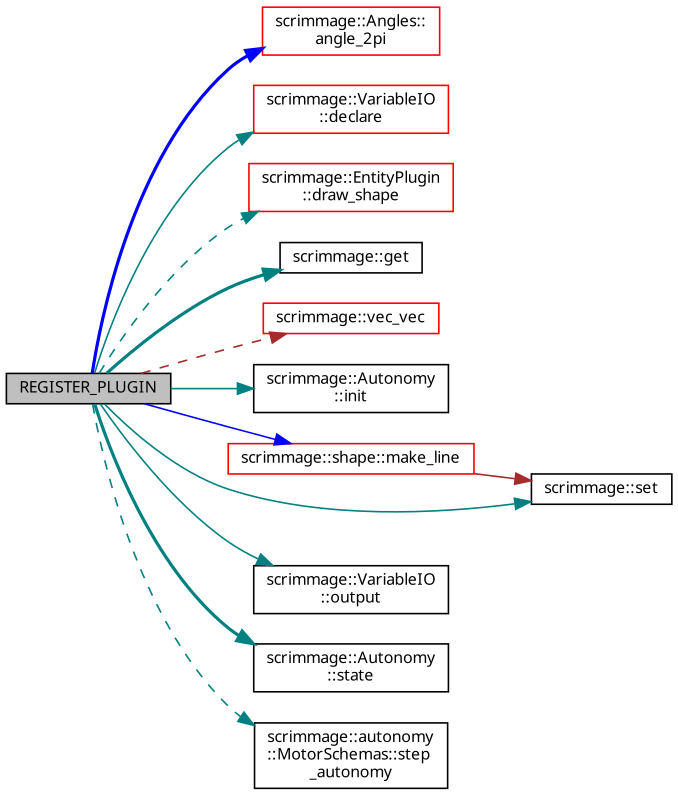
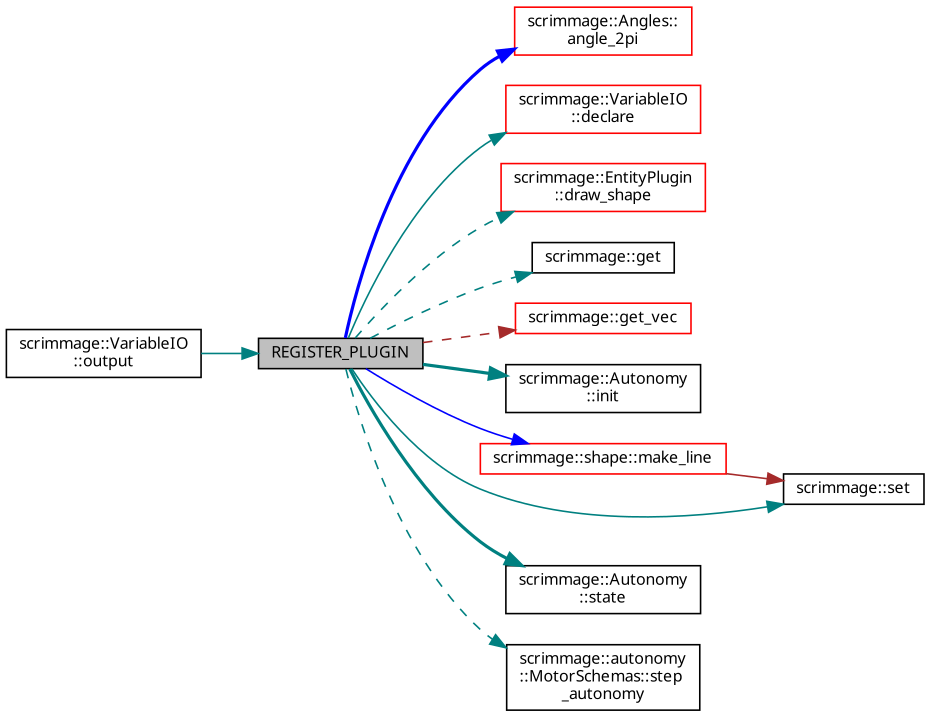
(180, 316) -> (441, 304)
(351, 318) -> (603, 318)
(204, 389) -> (456, 369)
(170, 491) -> (221, 353)
